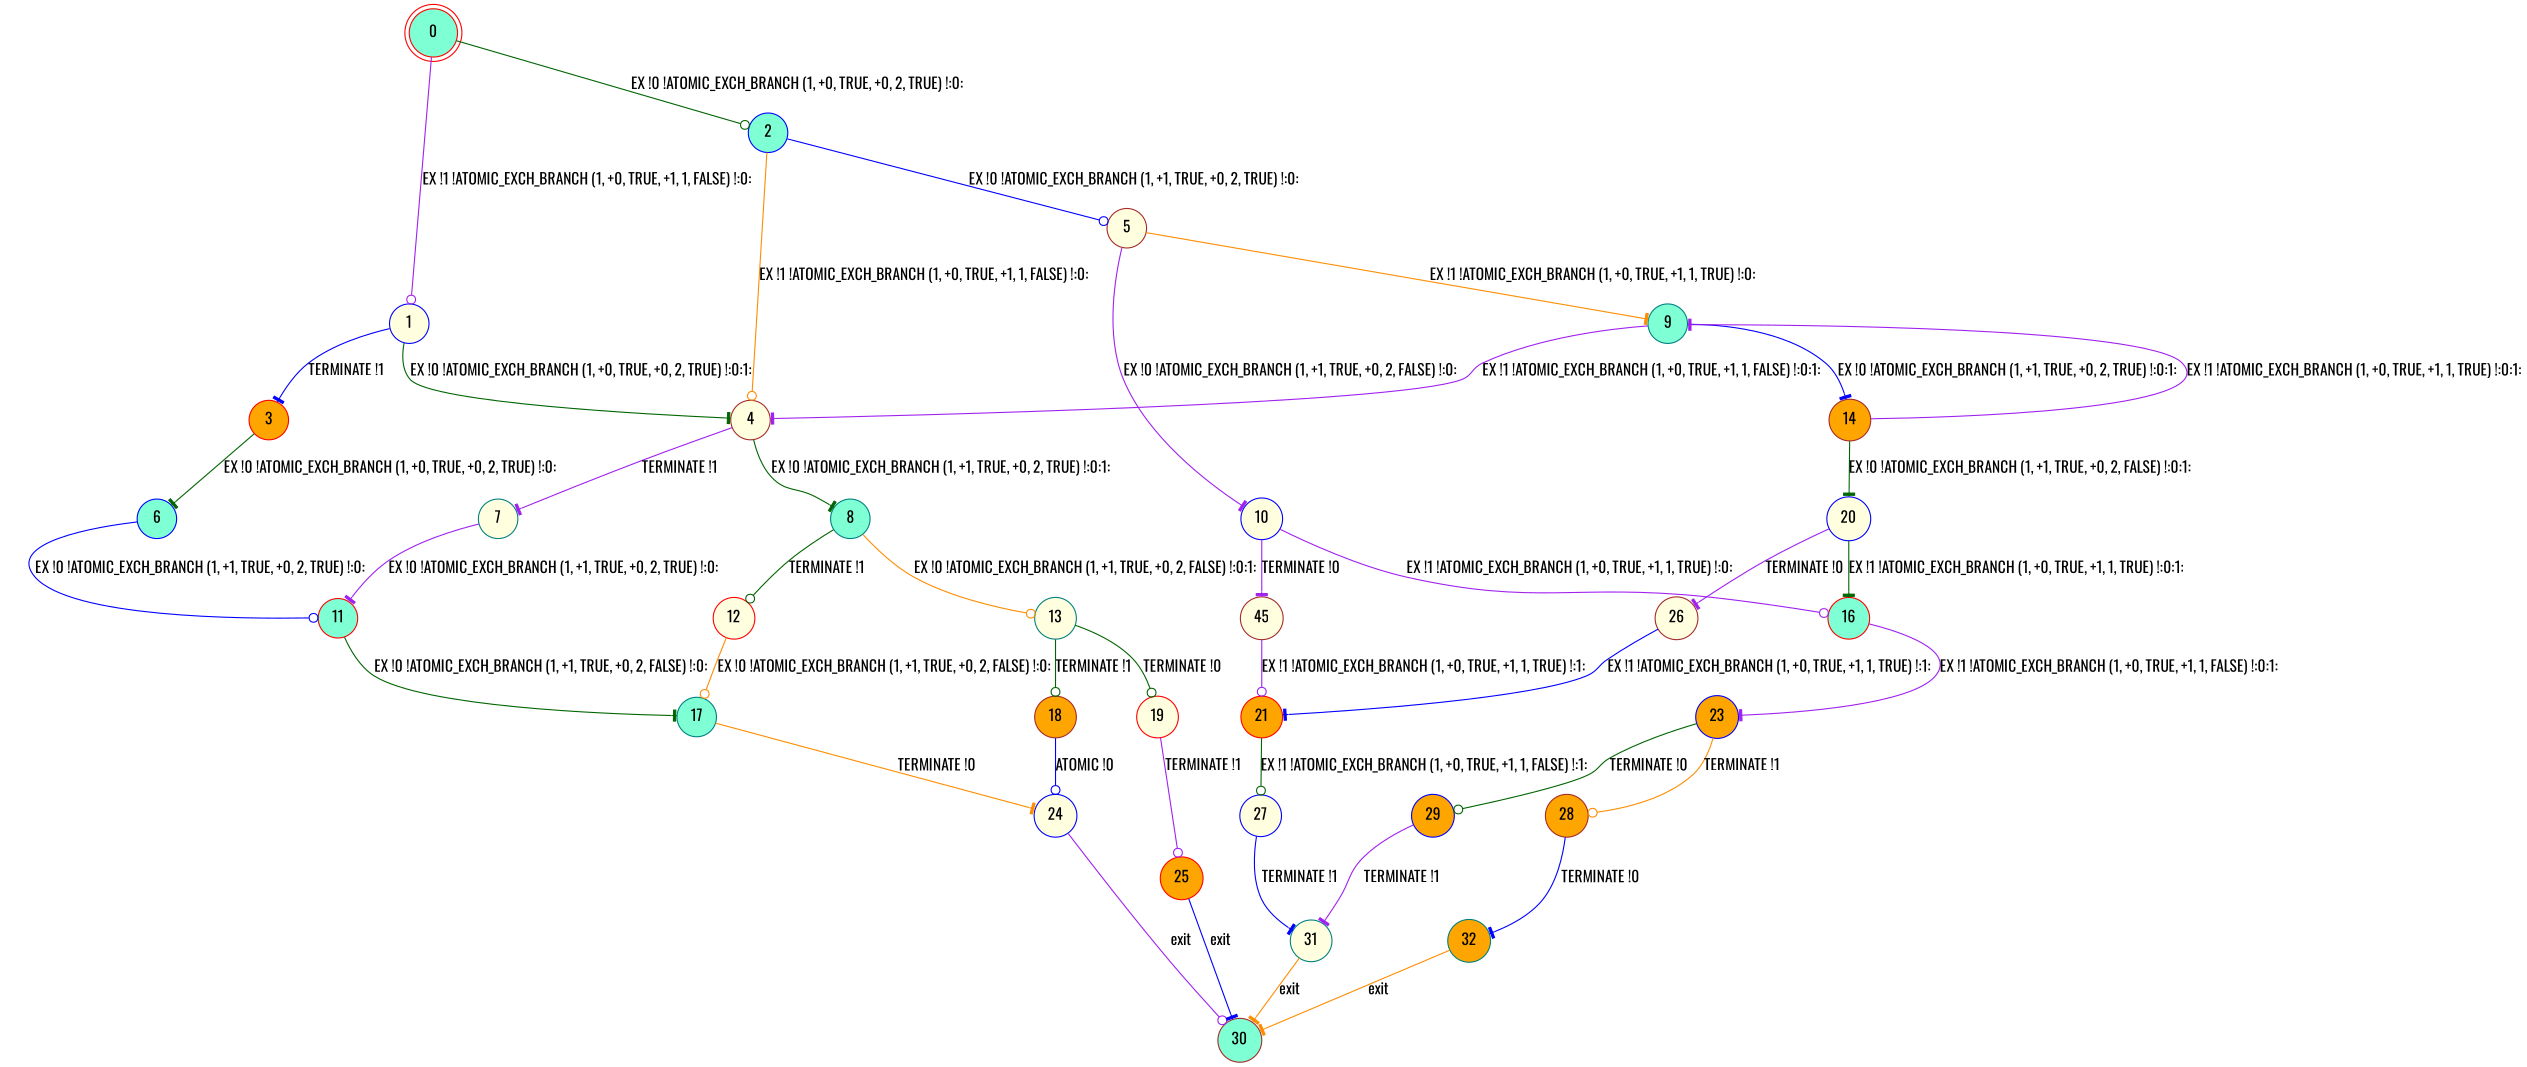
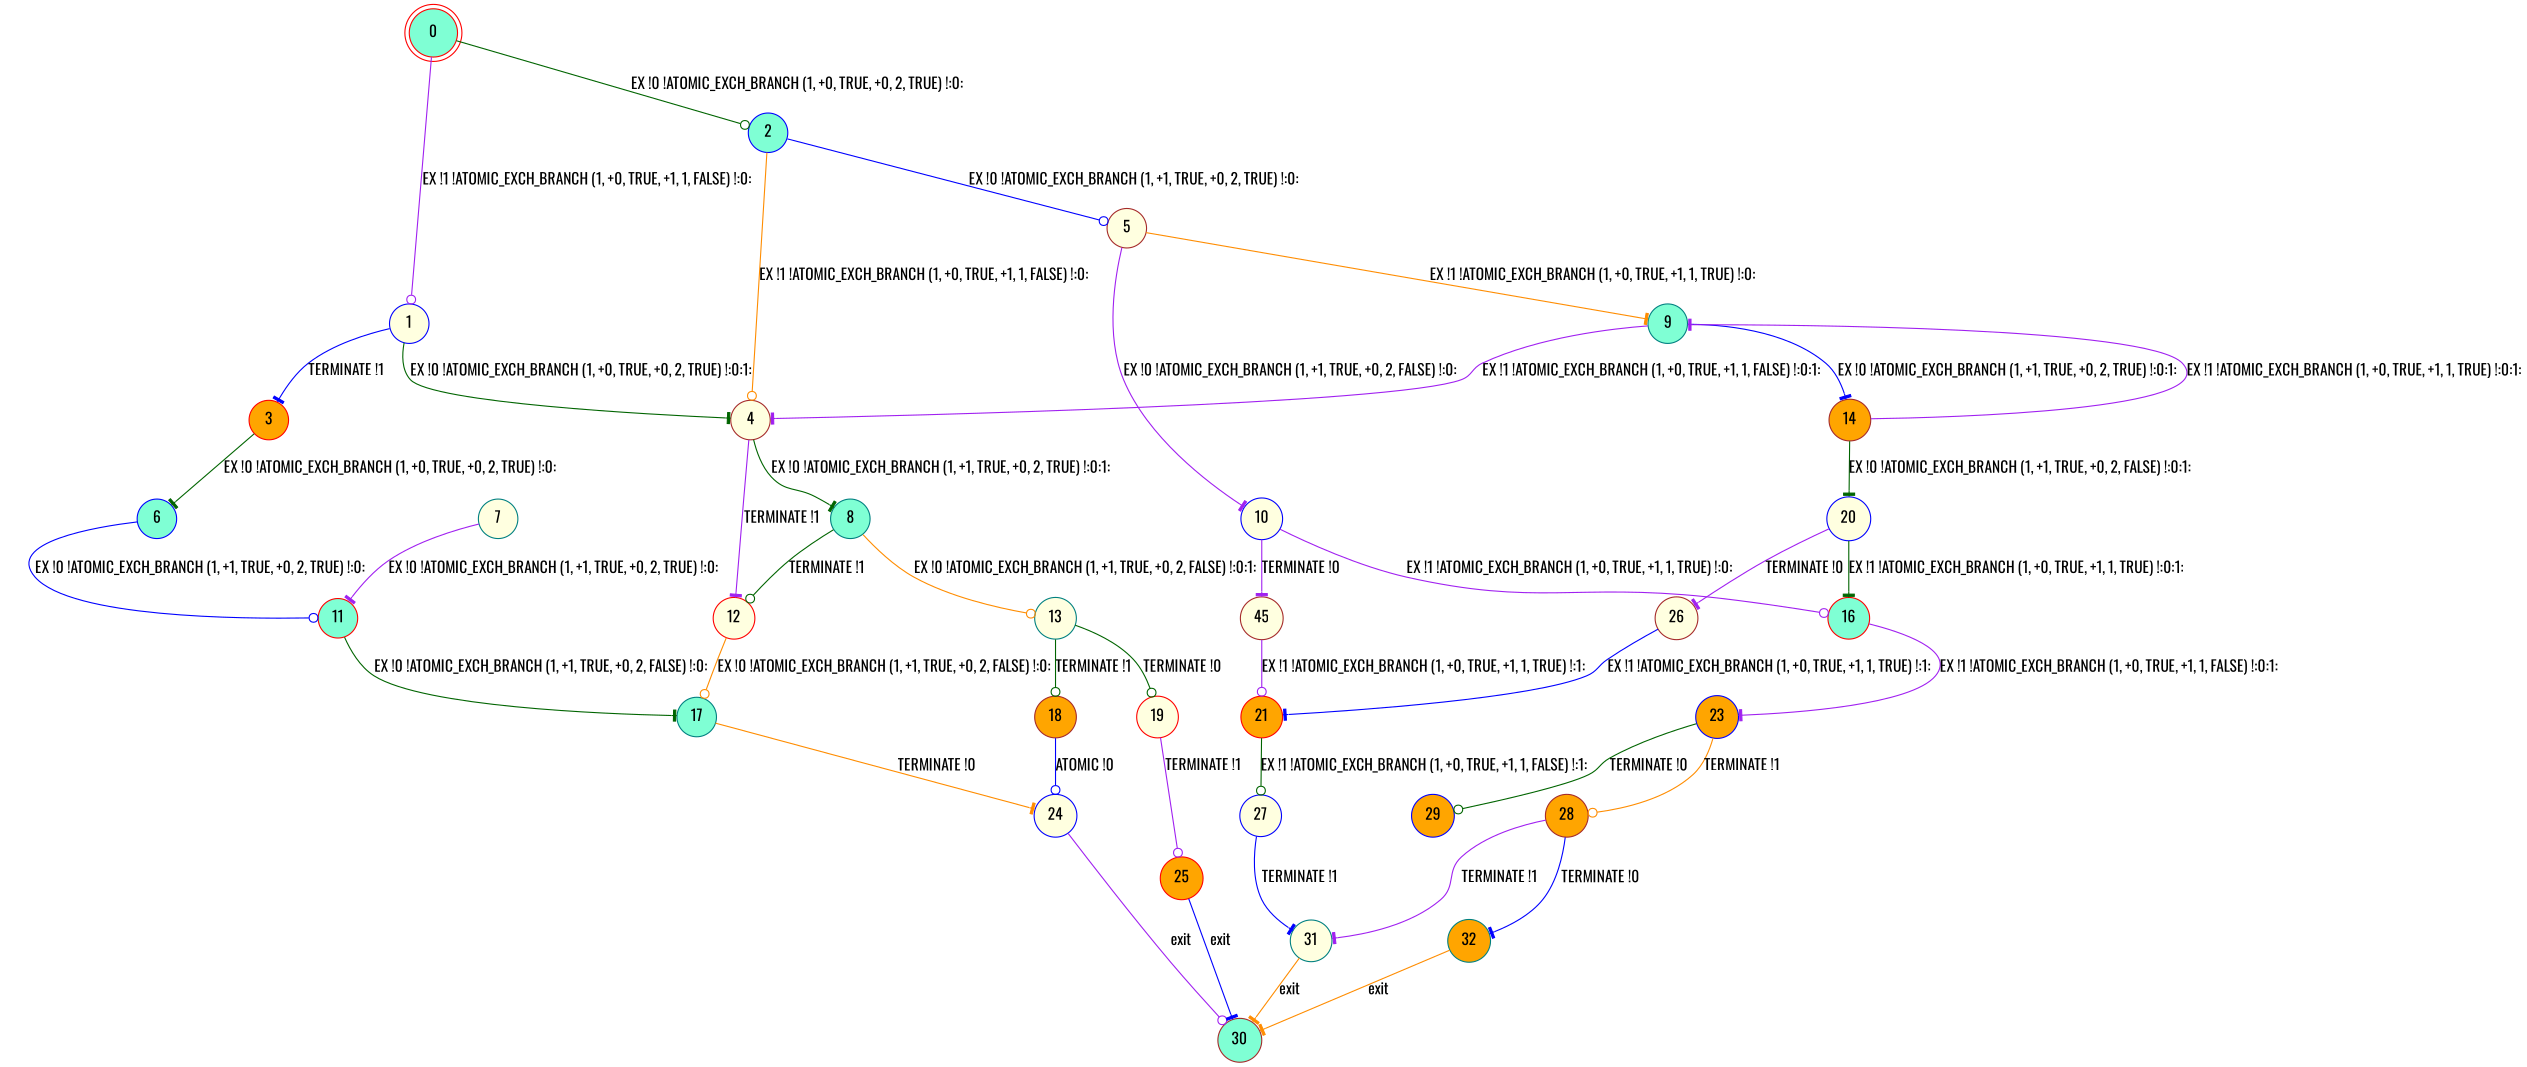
(626, 466) -> (742, 516)
(1359, 862) -> (1449, 887)
